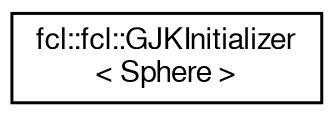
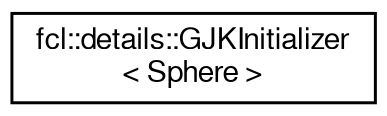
(167, 58) -> (194, 58)
